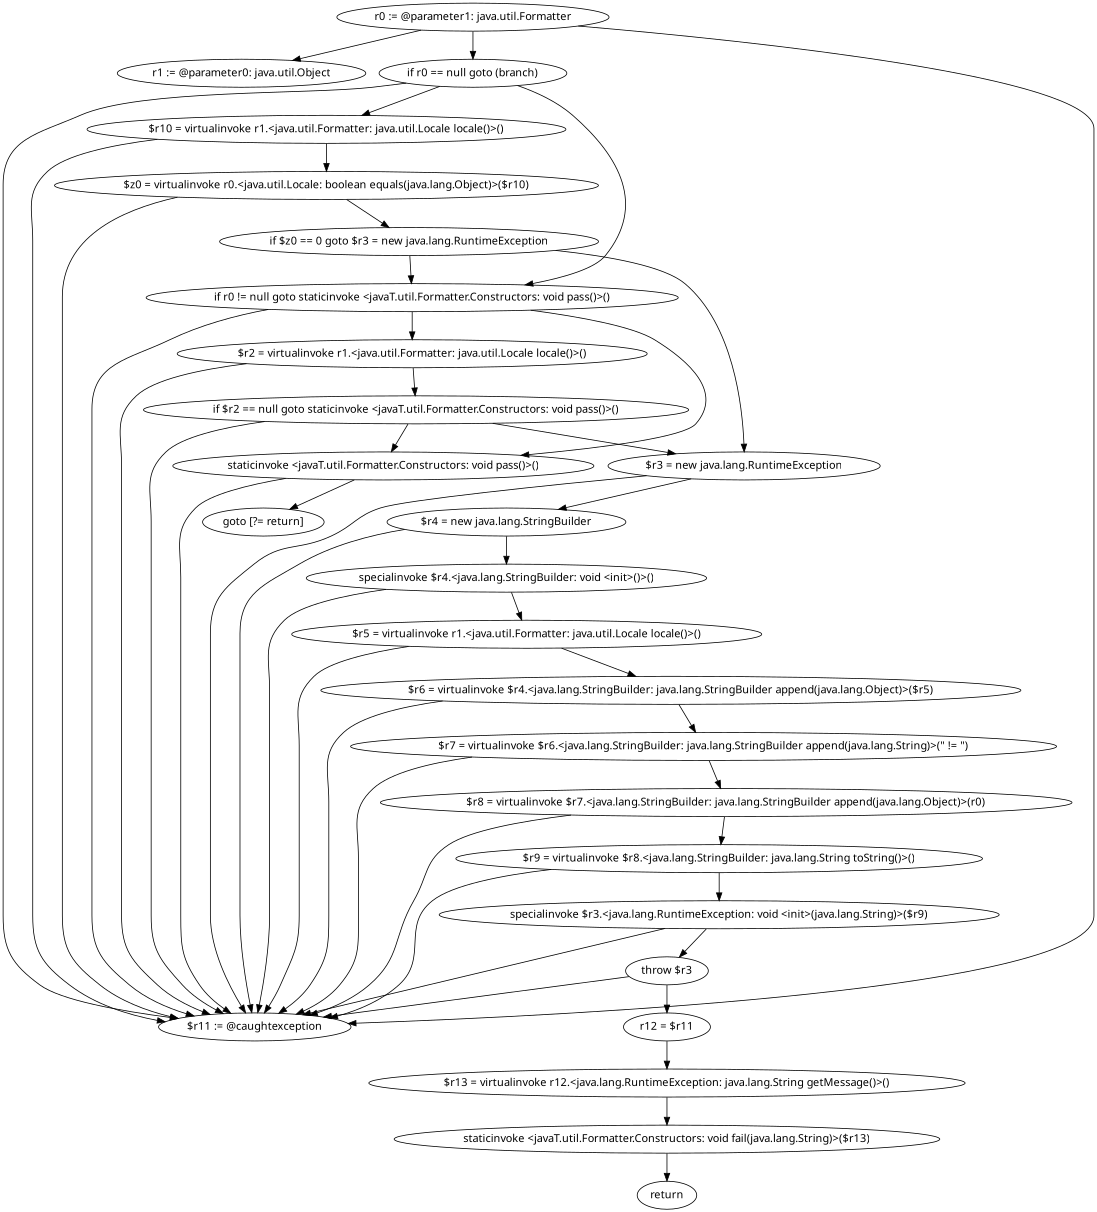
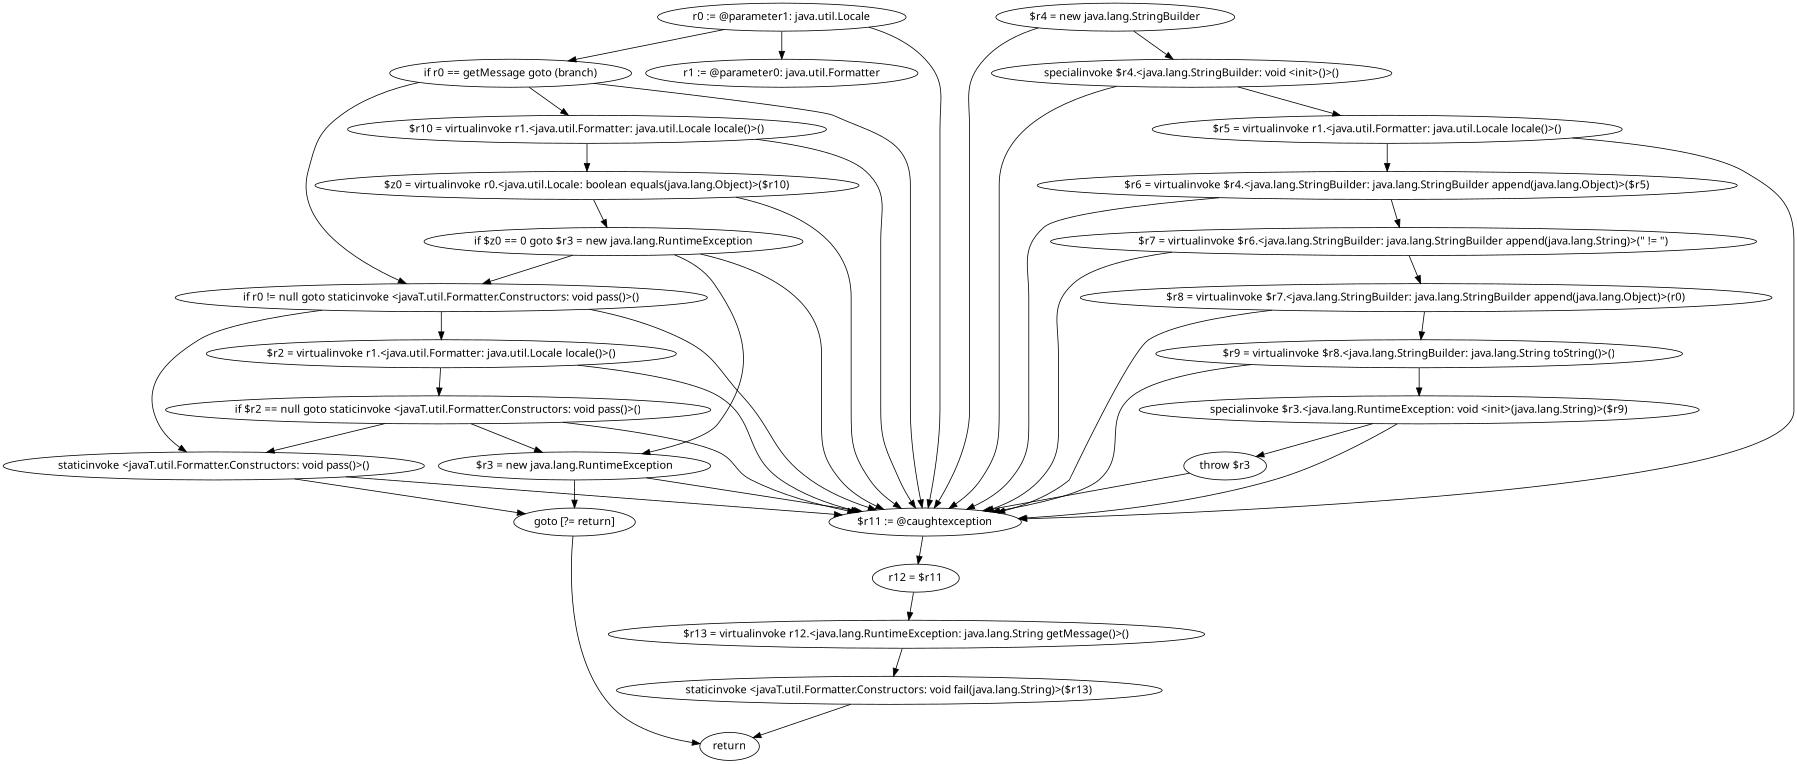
(473, 17) -> (782, 17)
(242, 73) -> (782, 73)
(473, 73) -> (511, 73)
none -> (822, 357)
(629, 493) -> (575, 490)
none -> (588, 668)
(667, 995) -> (921, 546)
